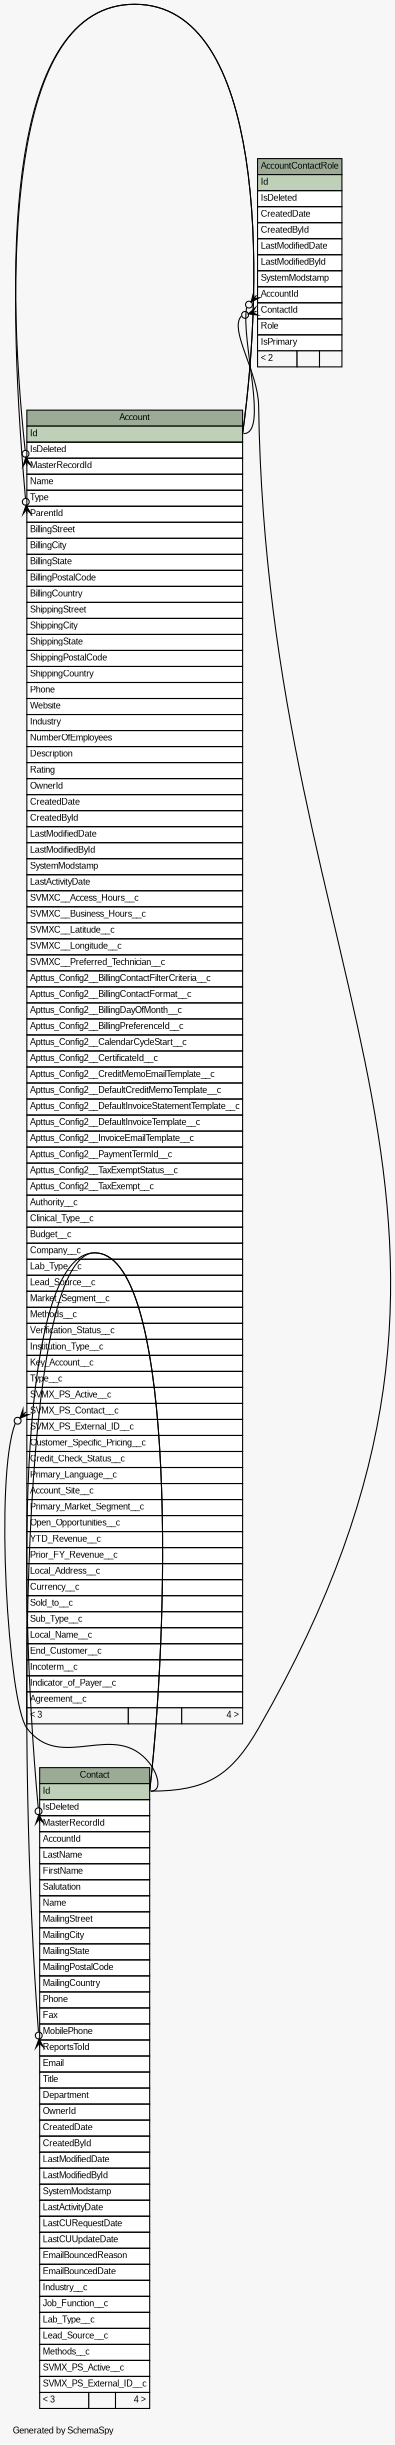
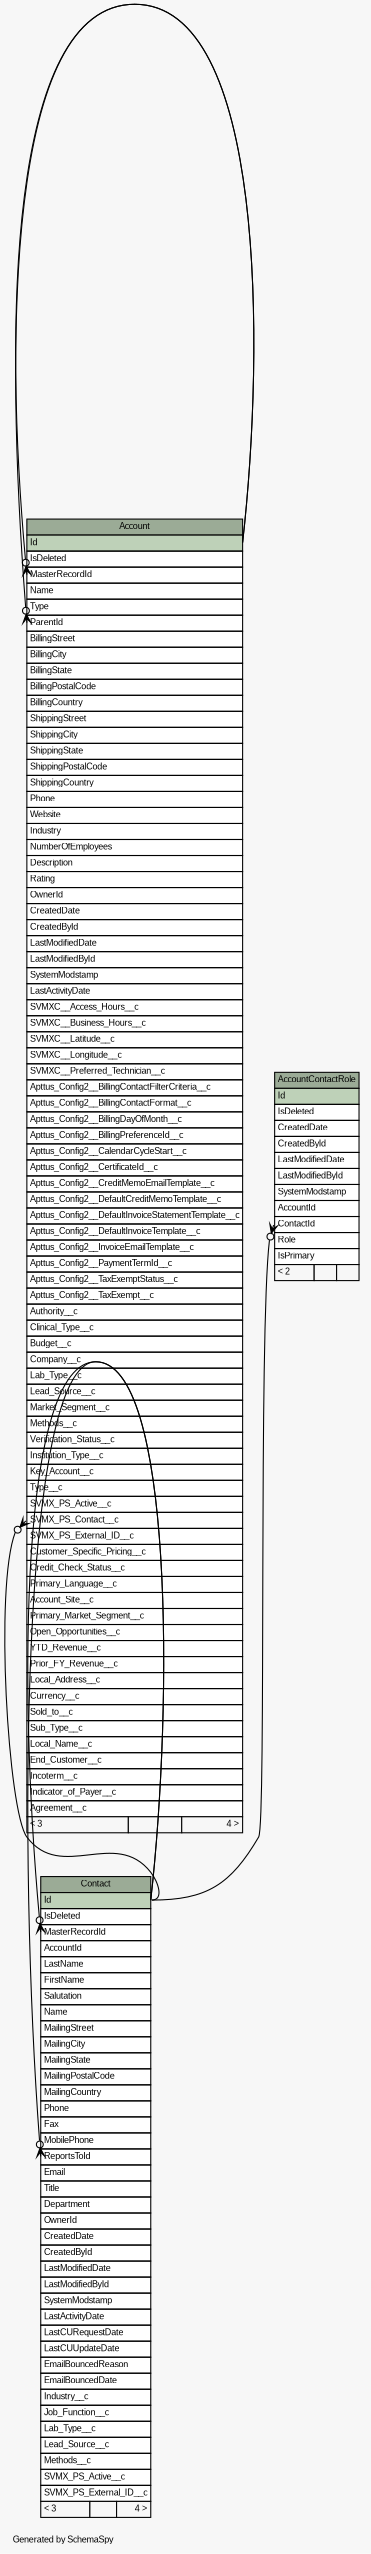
(251, 373) -> none
